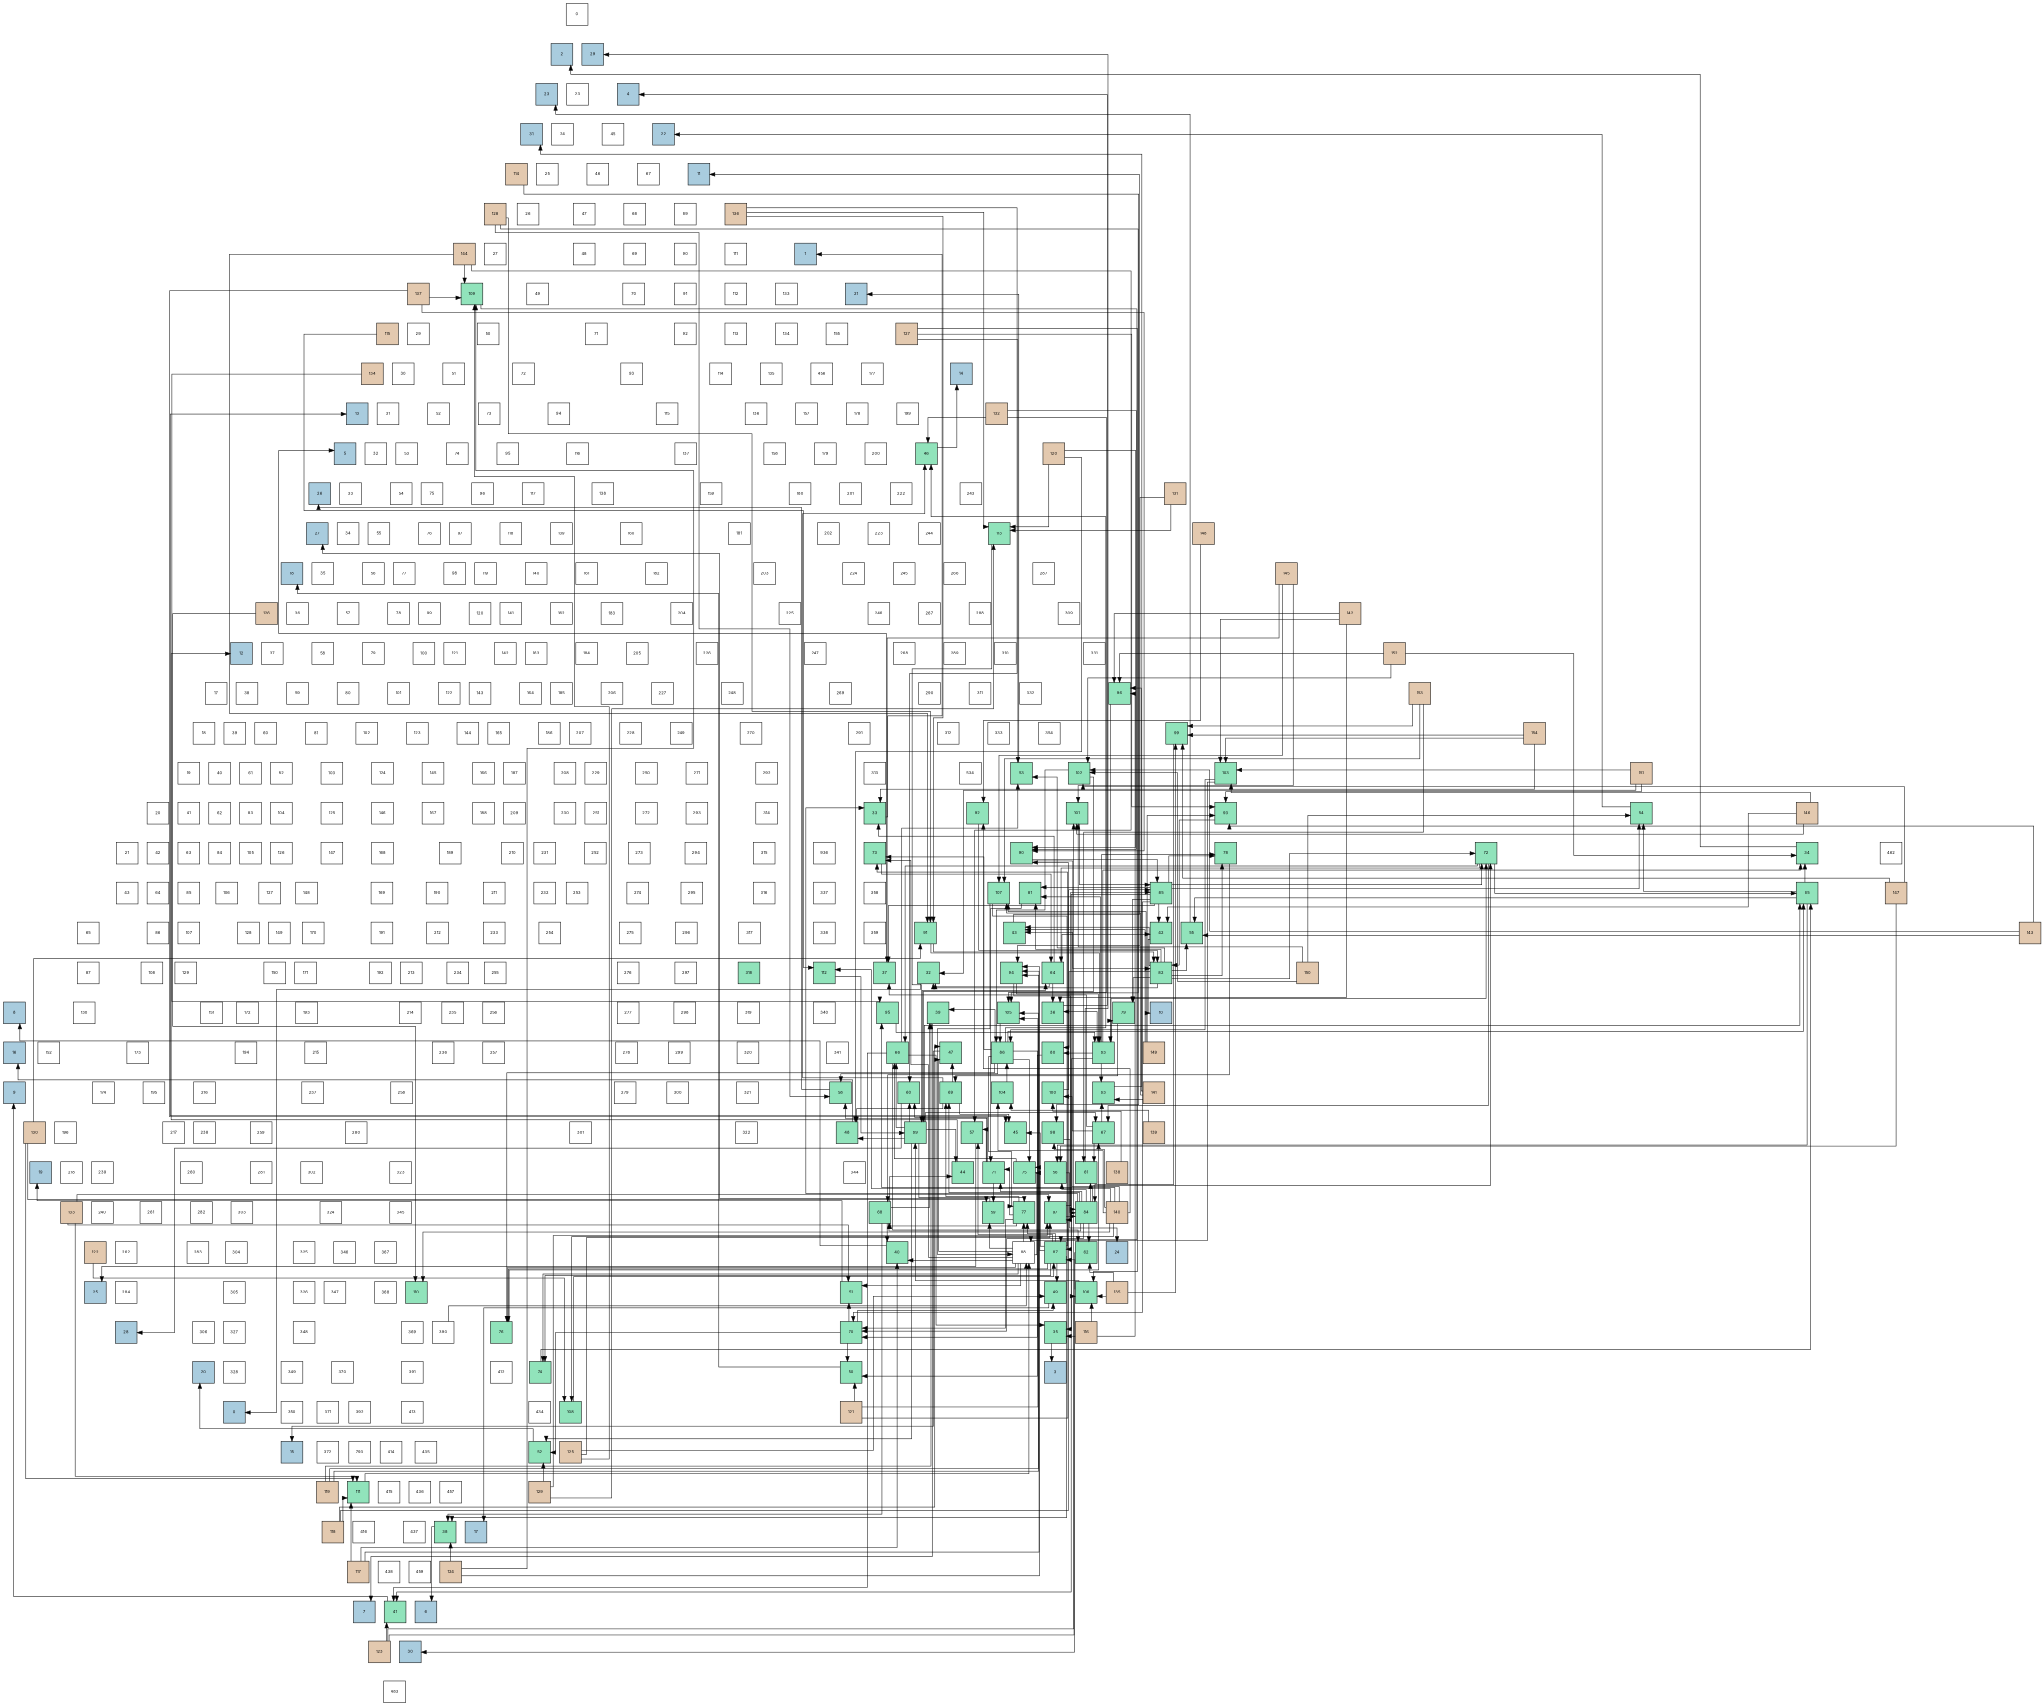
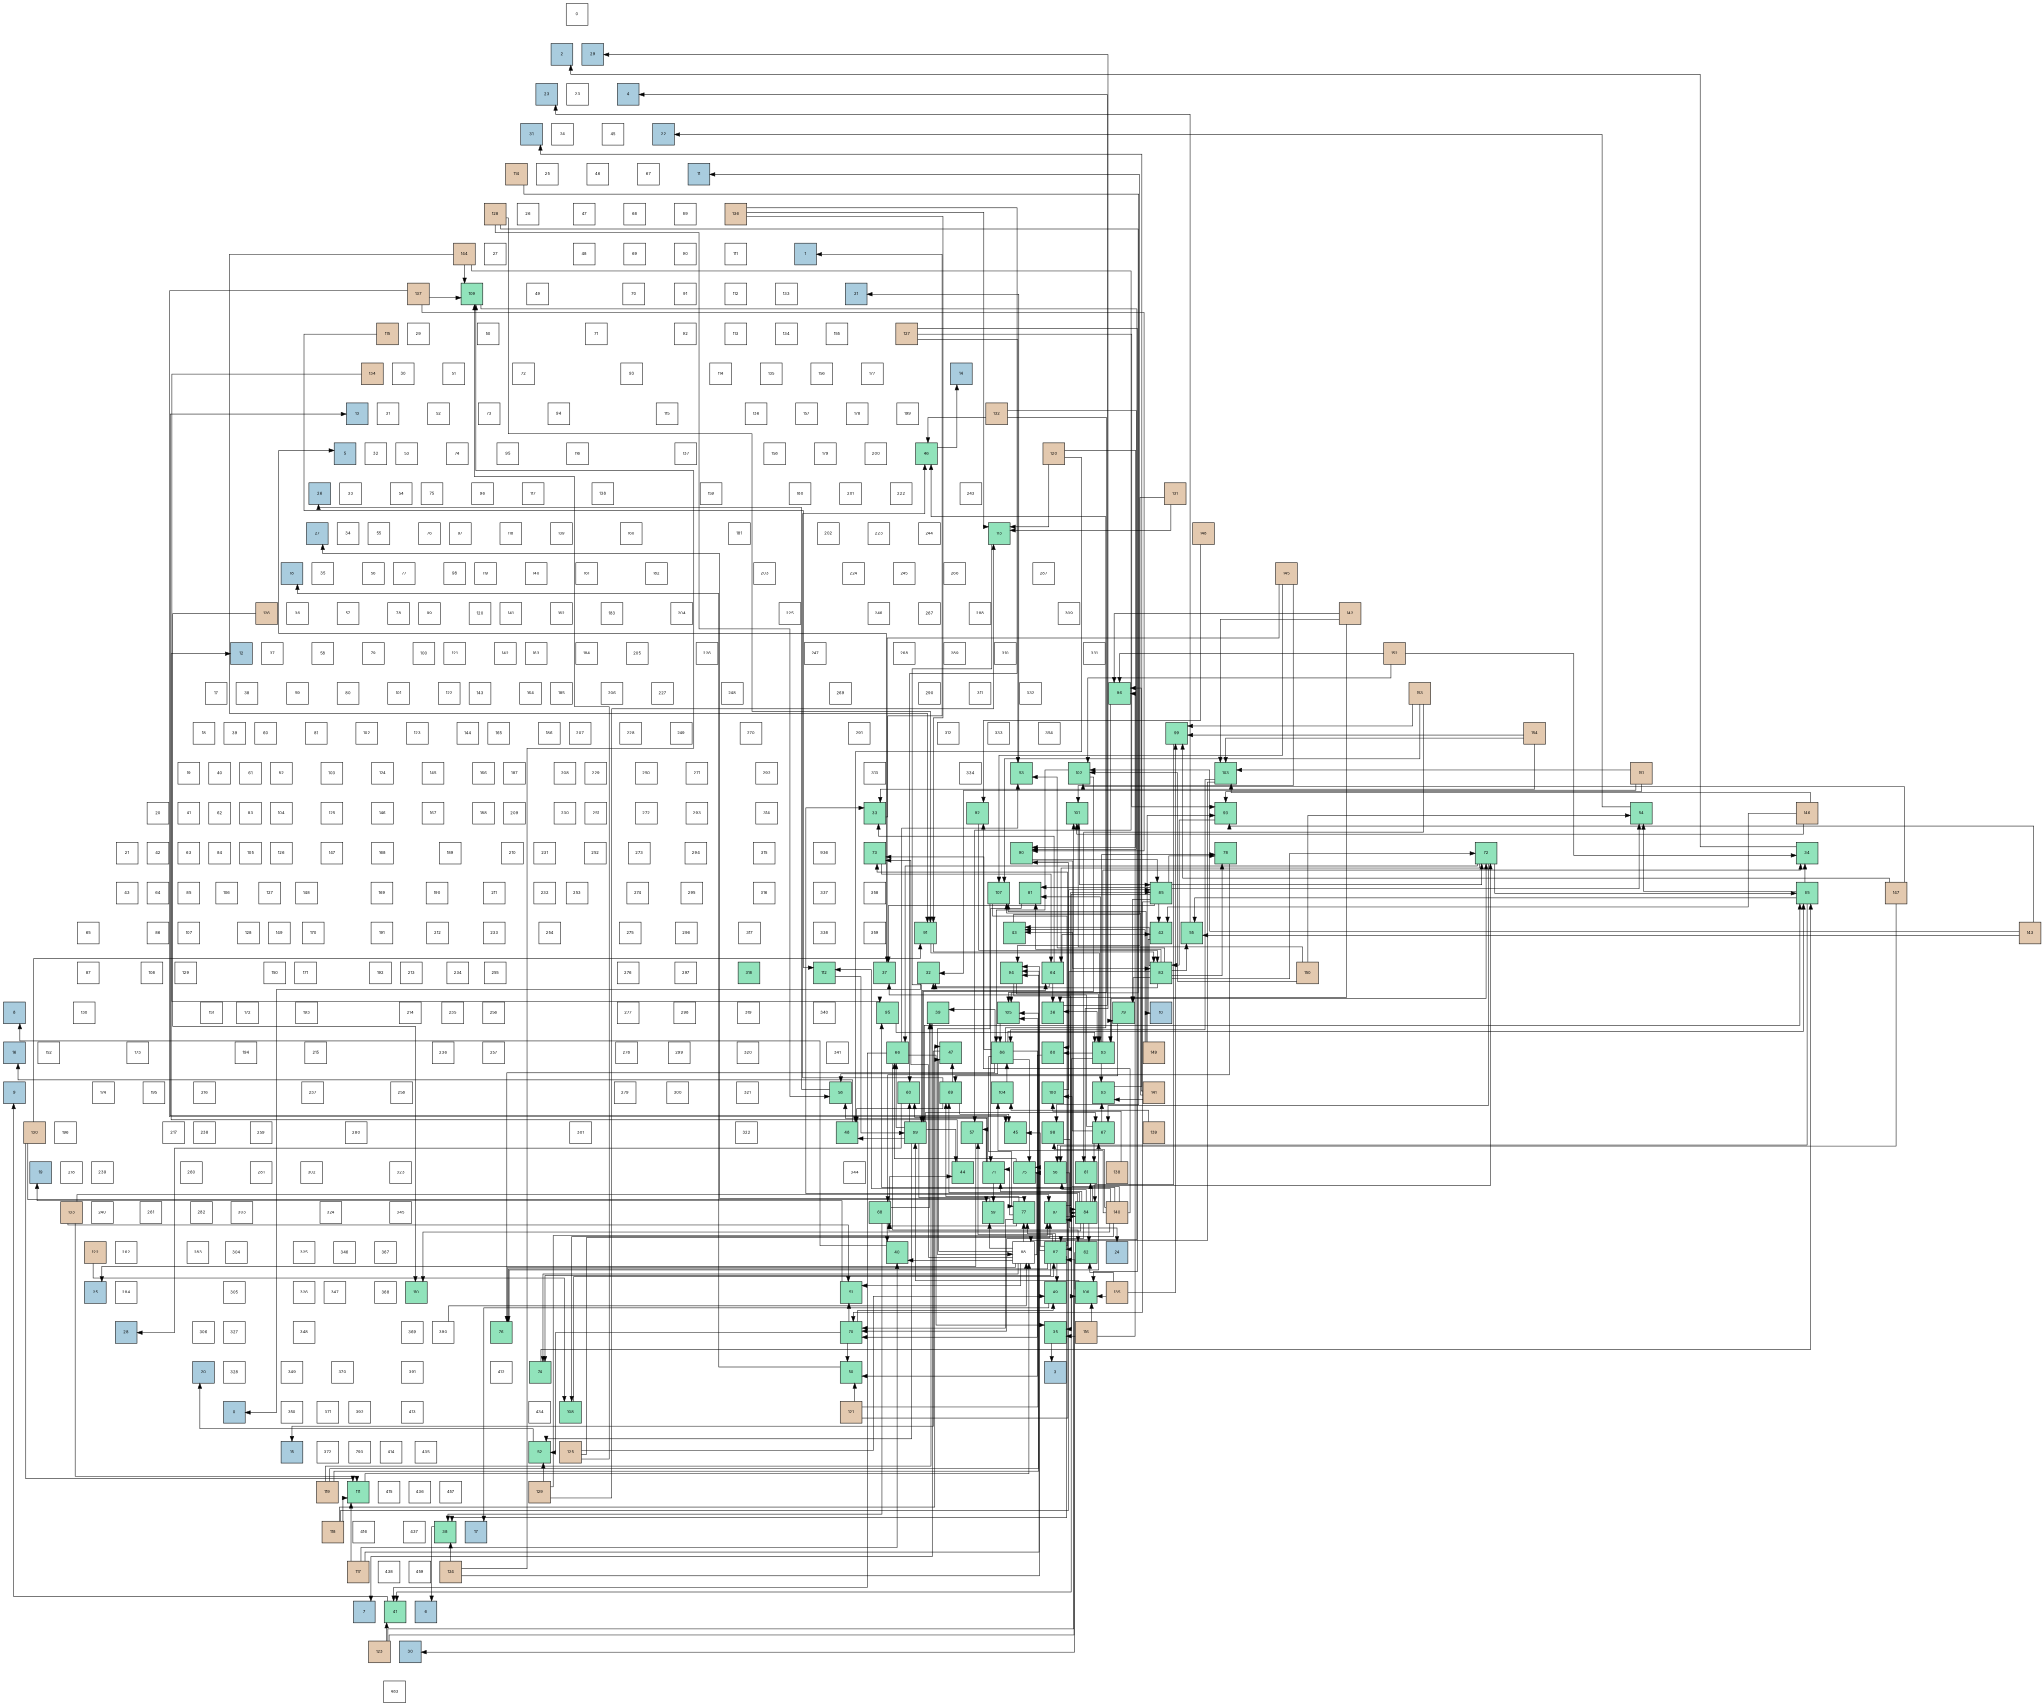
(822, 374) -> (822, 374)
(970, 773) -> (970, 773)
(1891, 853) -> none
